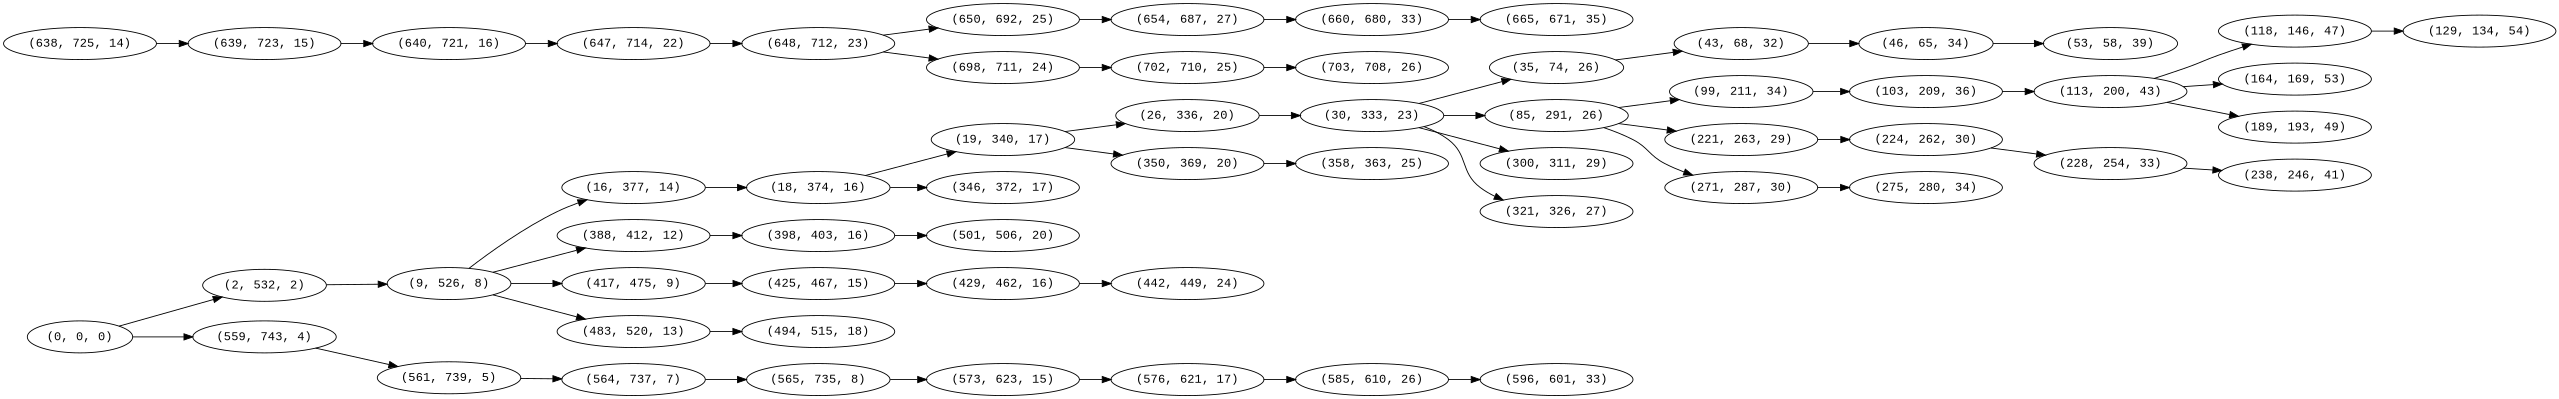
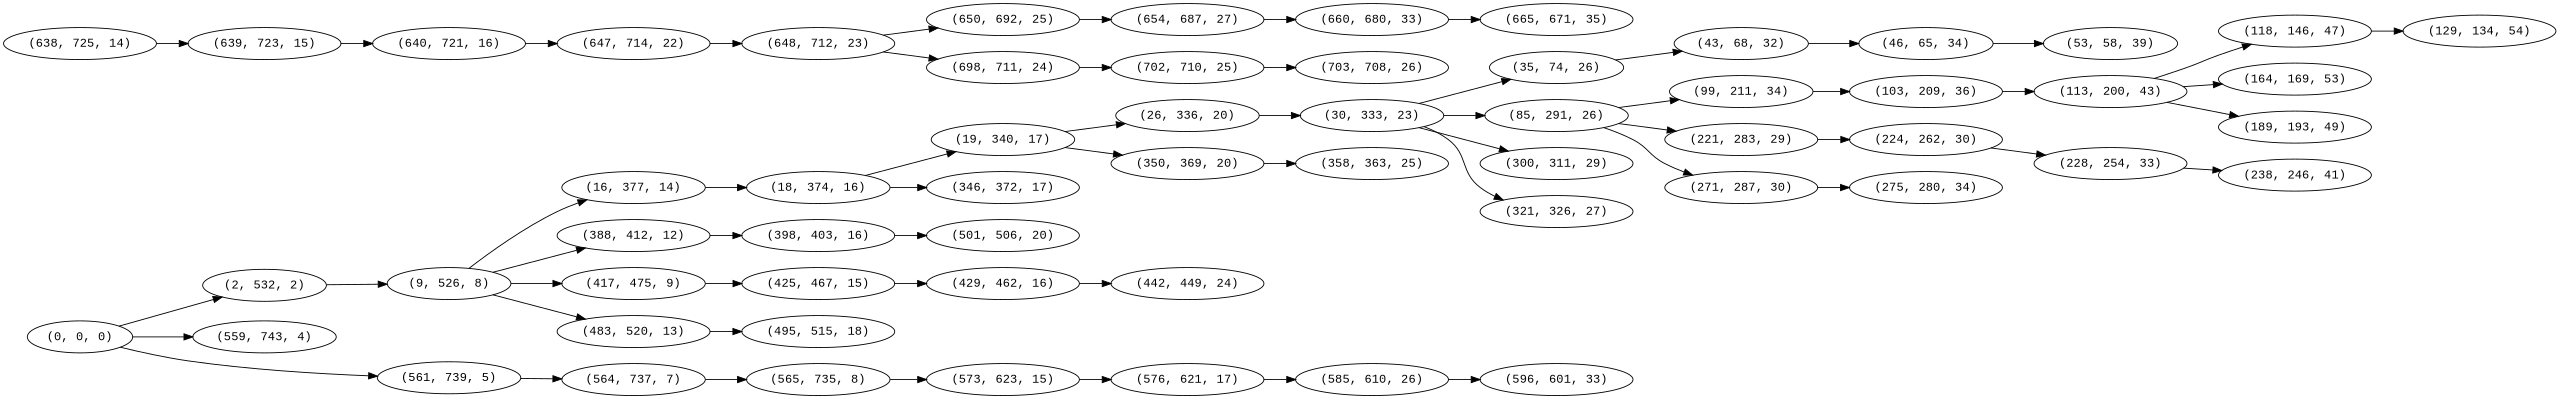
(1741, 140) -> (1741, 140)
(818, 332) -> (818, 332)
(352, 356) -> (244, 367)
